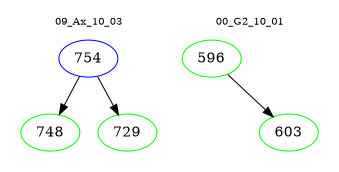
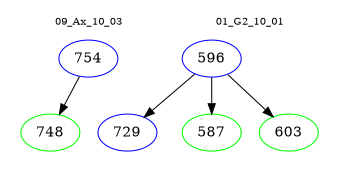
(250, 22) -> (250, 22)
(212, 59) -> (212, 59)
(105, 91) -> (181, 86)
(127, 133) -> (127, 133)
none -> (212, 133)
